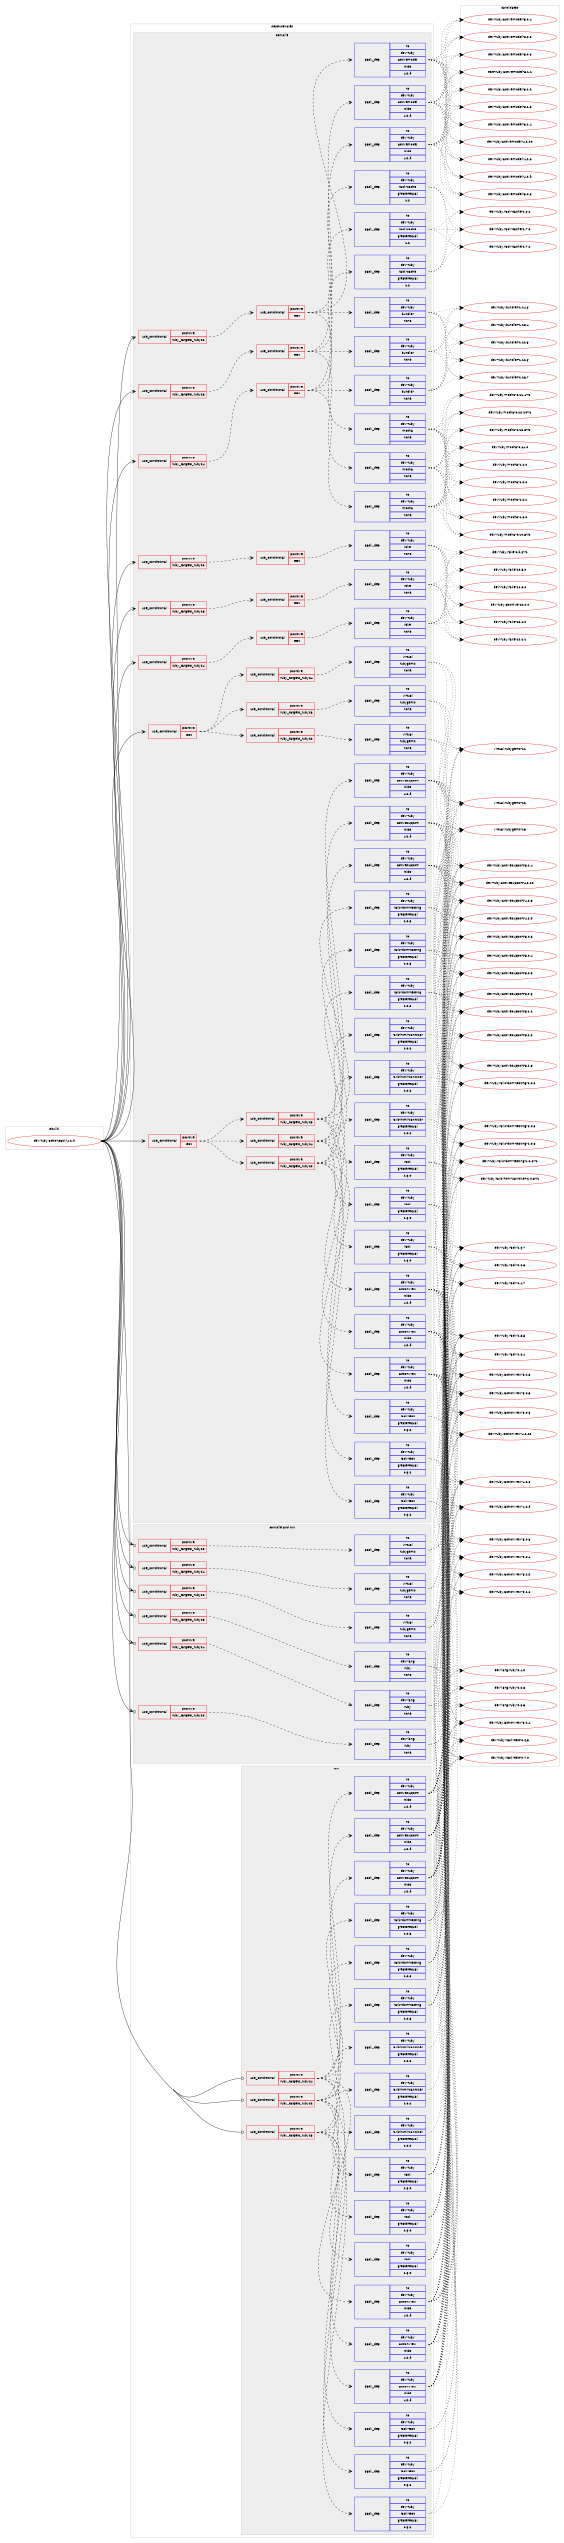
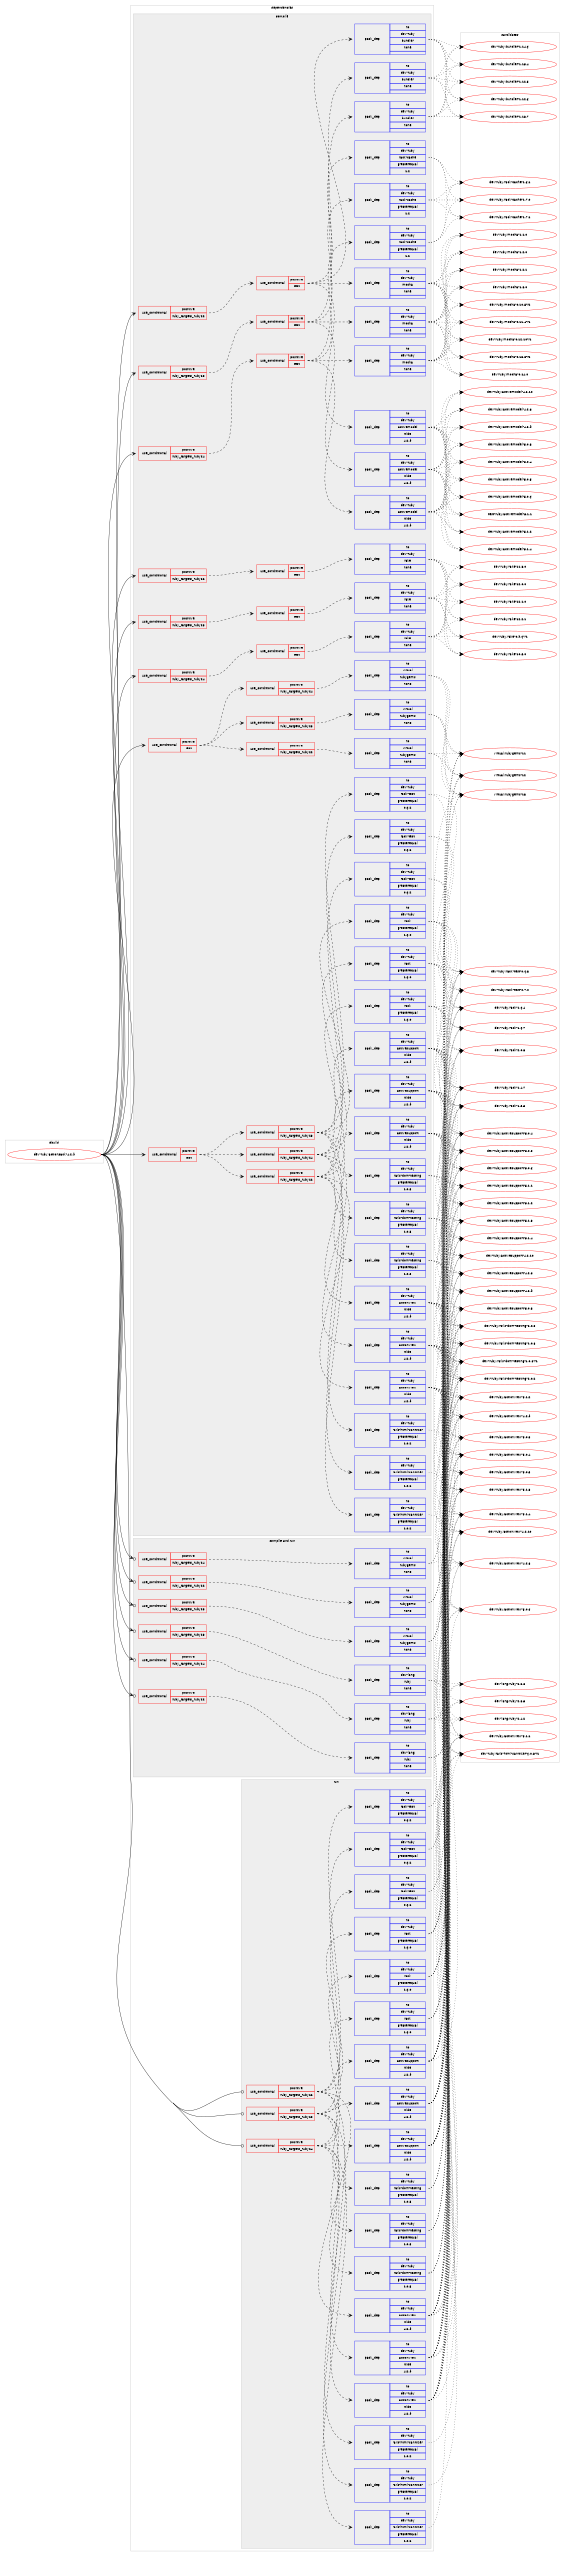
(510, 107) -> none
(510, 605) -> (510, 584)
